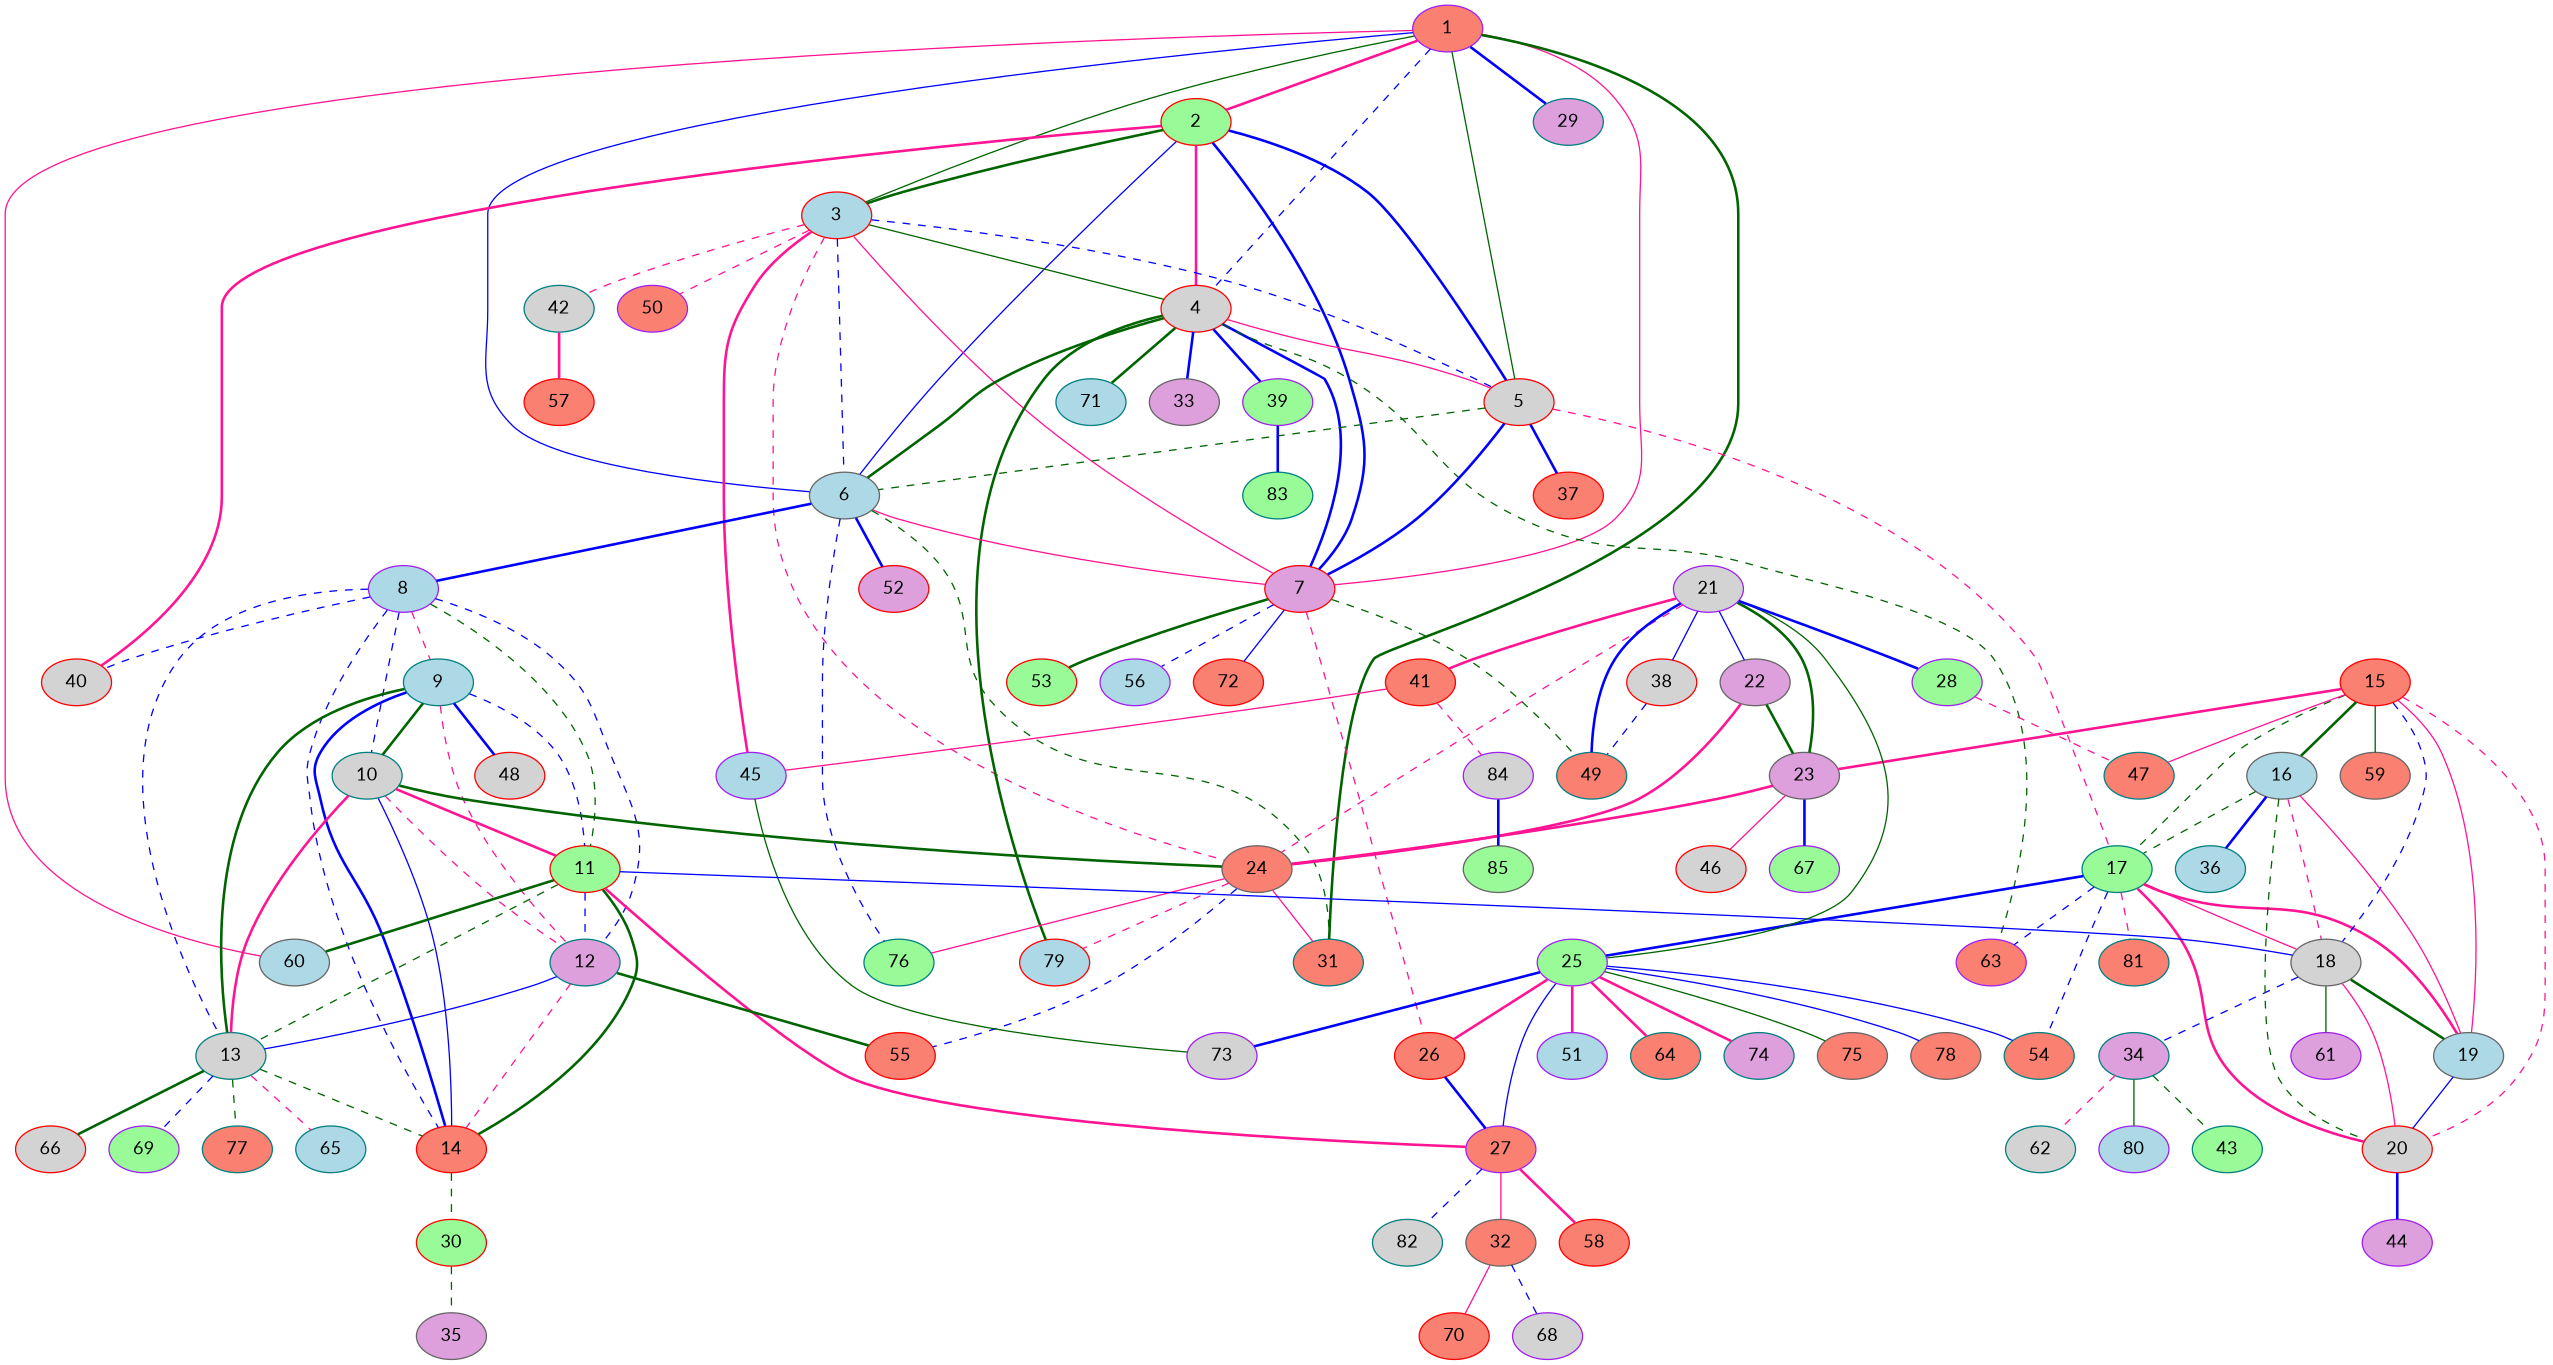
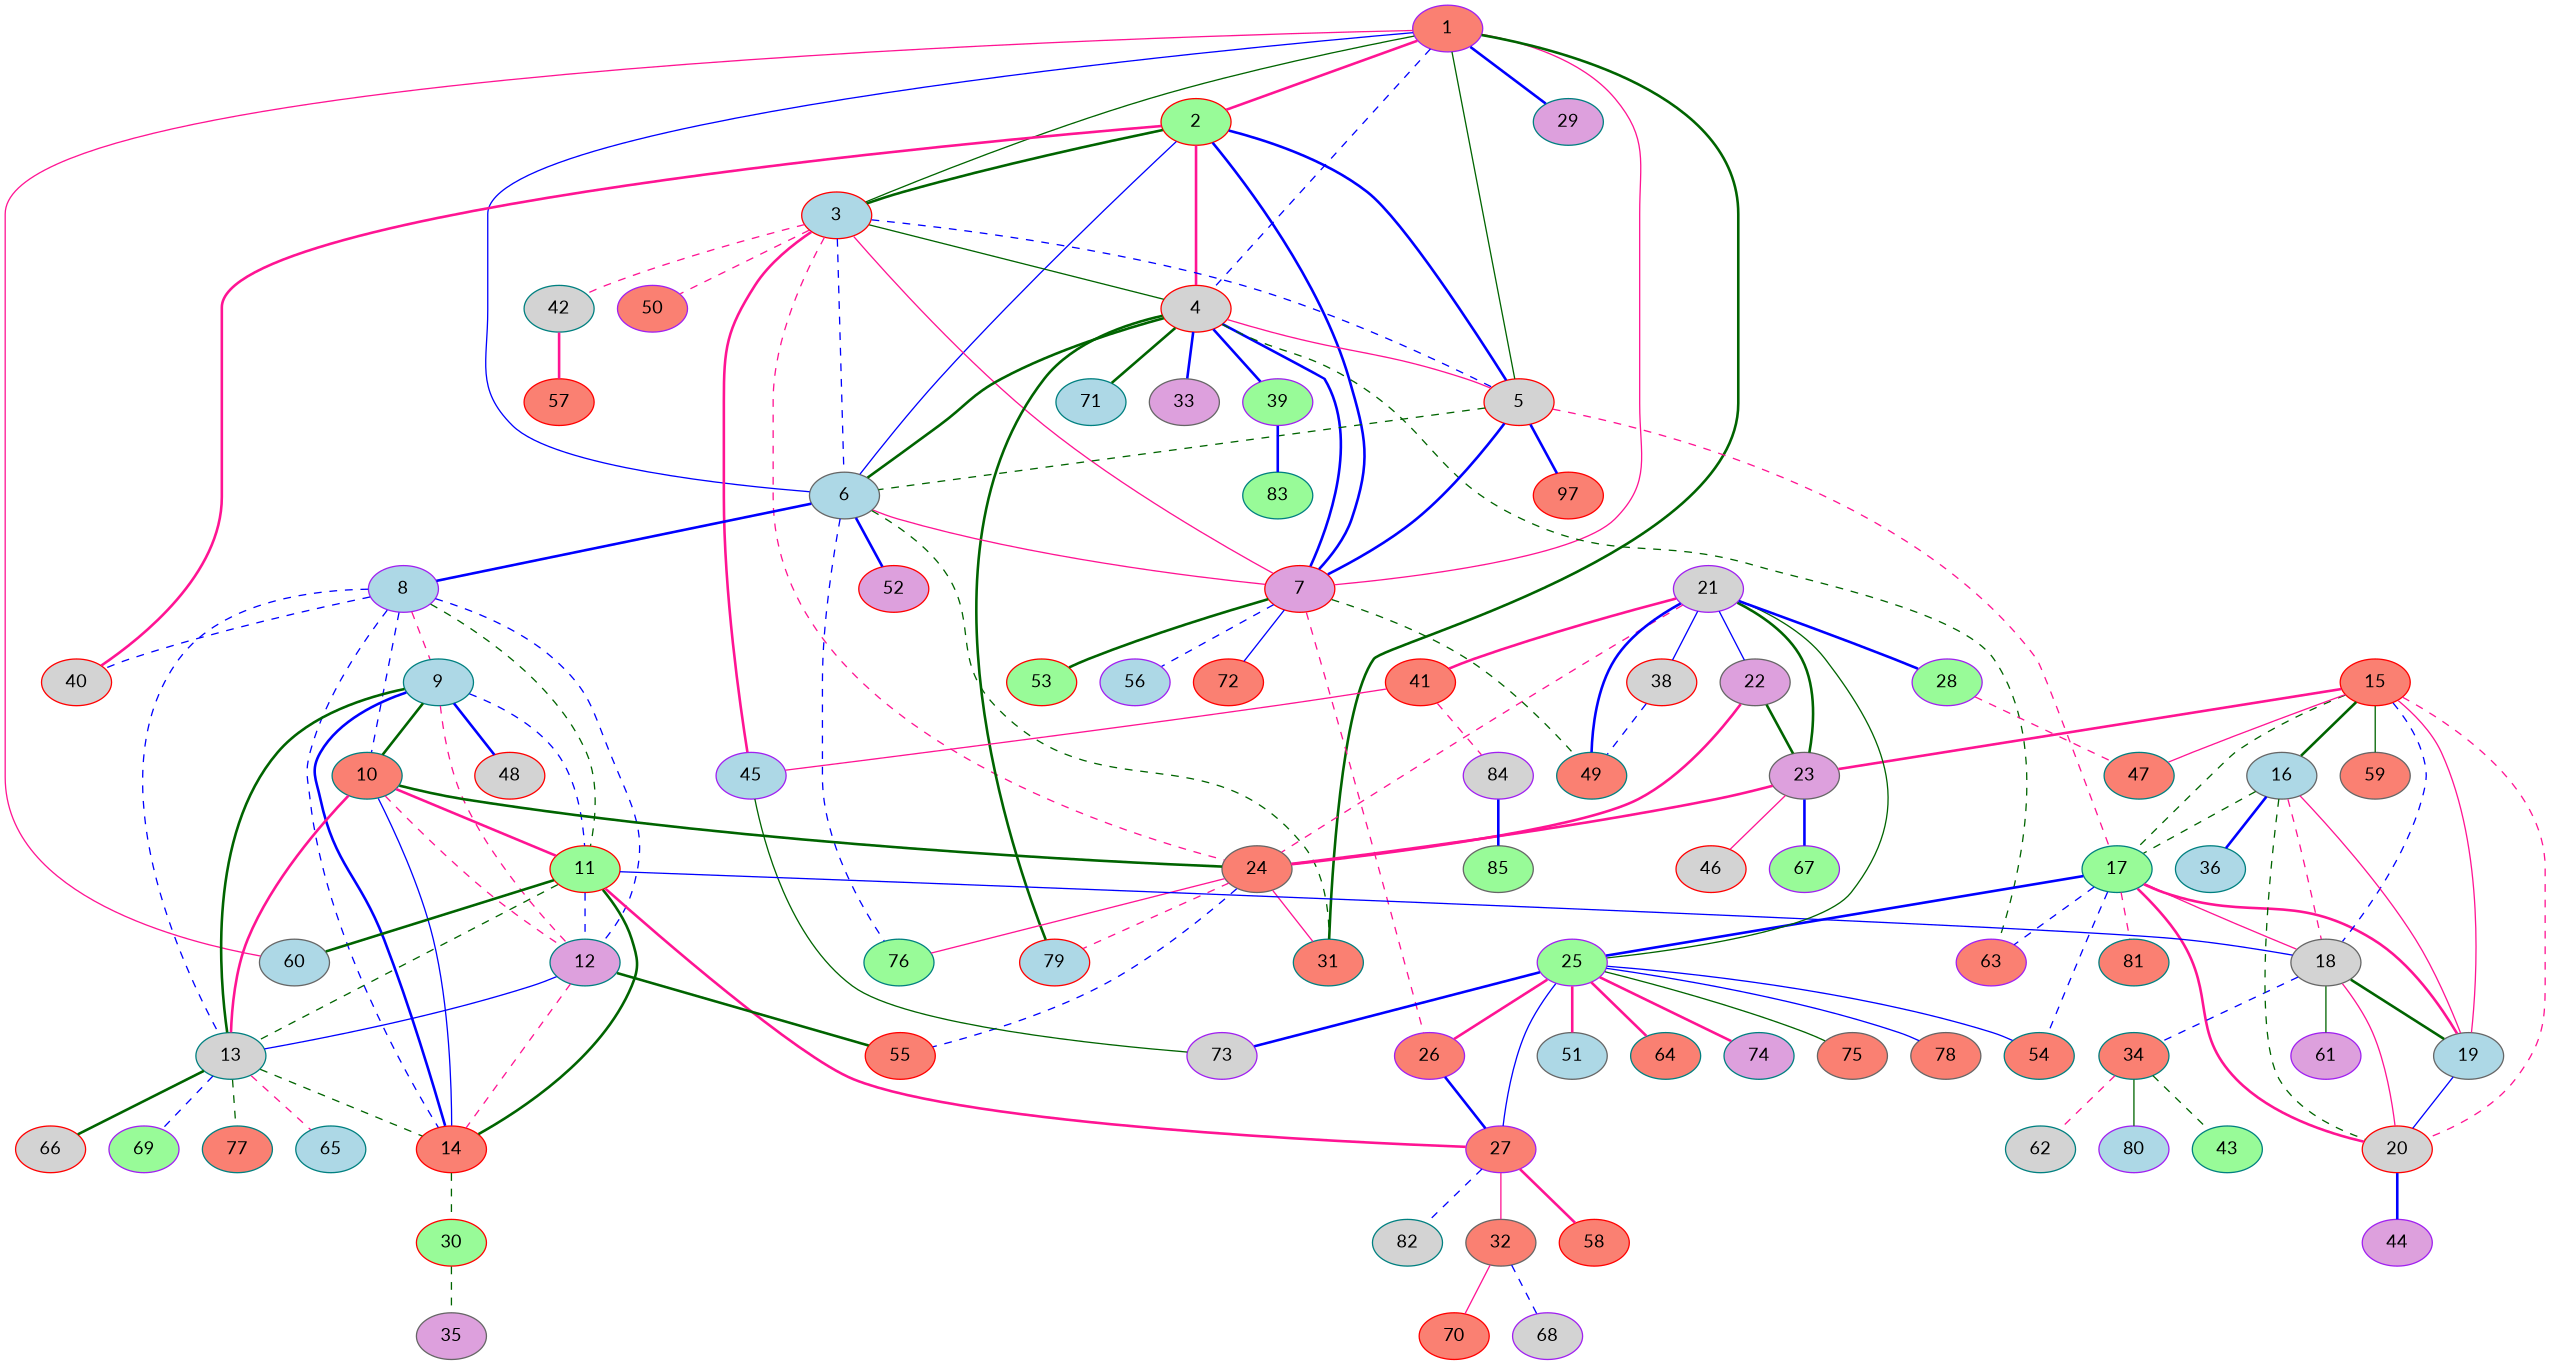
(1568, 496) -> (1568, 496)
(367, 776) -> (367, 776)
(1430, 1056) -> (1430, 1056)
(1572, 1056) -> (1572, 1056)
(2134, 1056) -> (2134, 1056)
